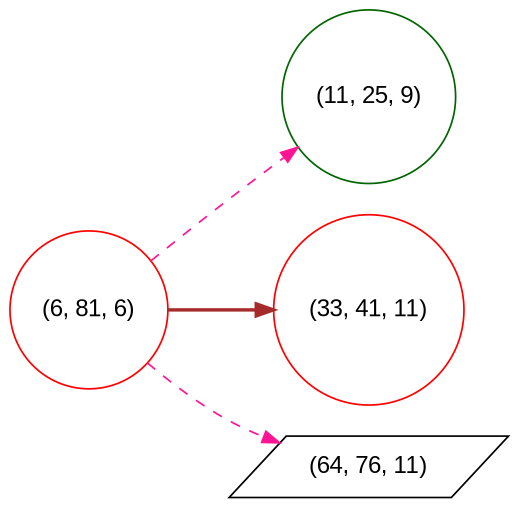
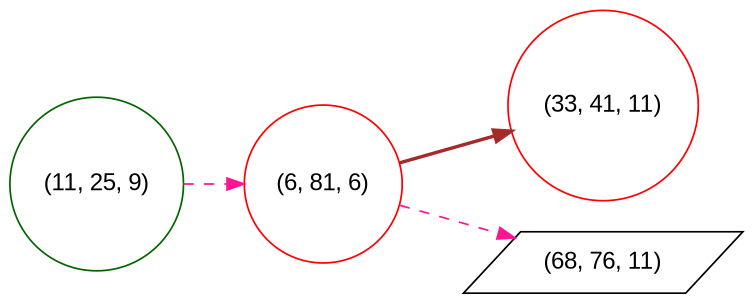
(217, 208) -> (205, 184)
(369, 467) -> (603, 262)
